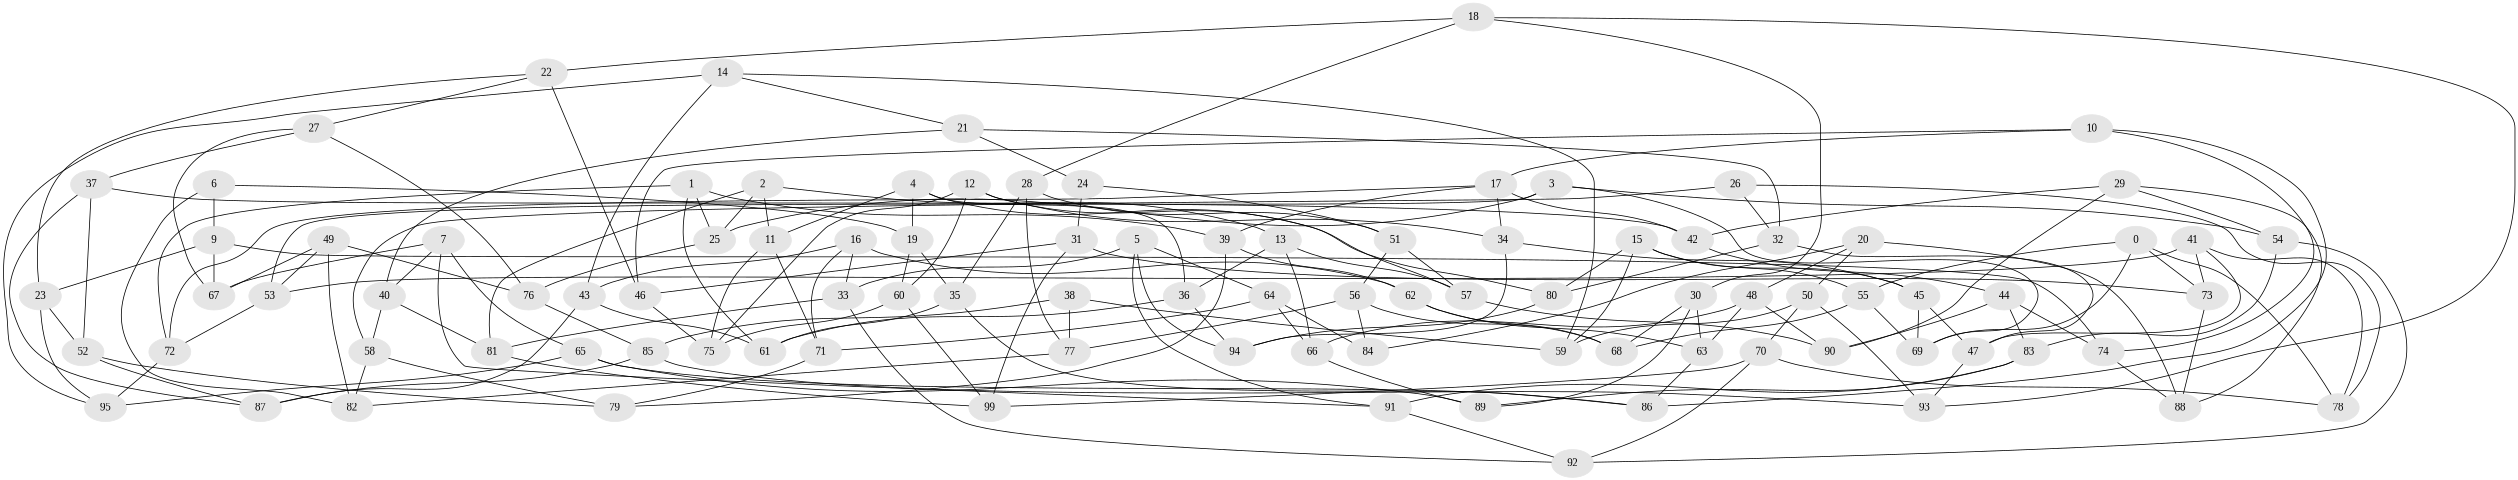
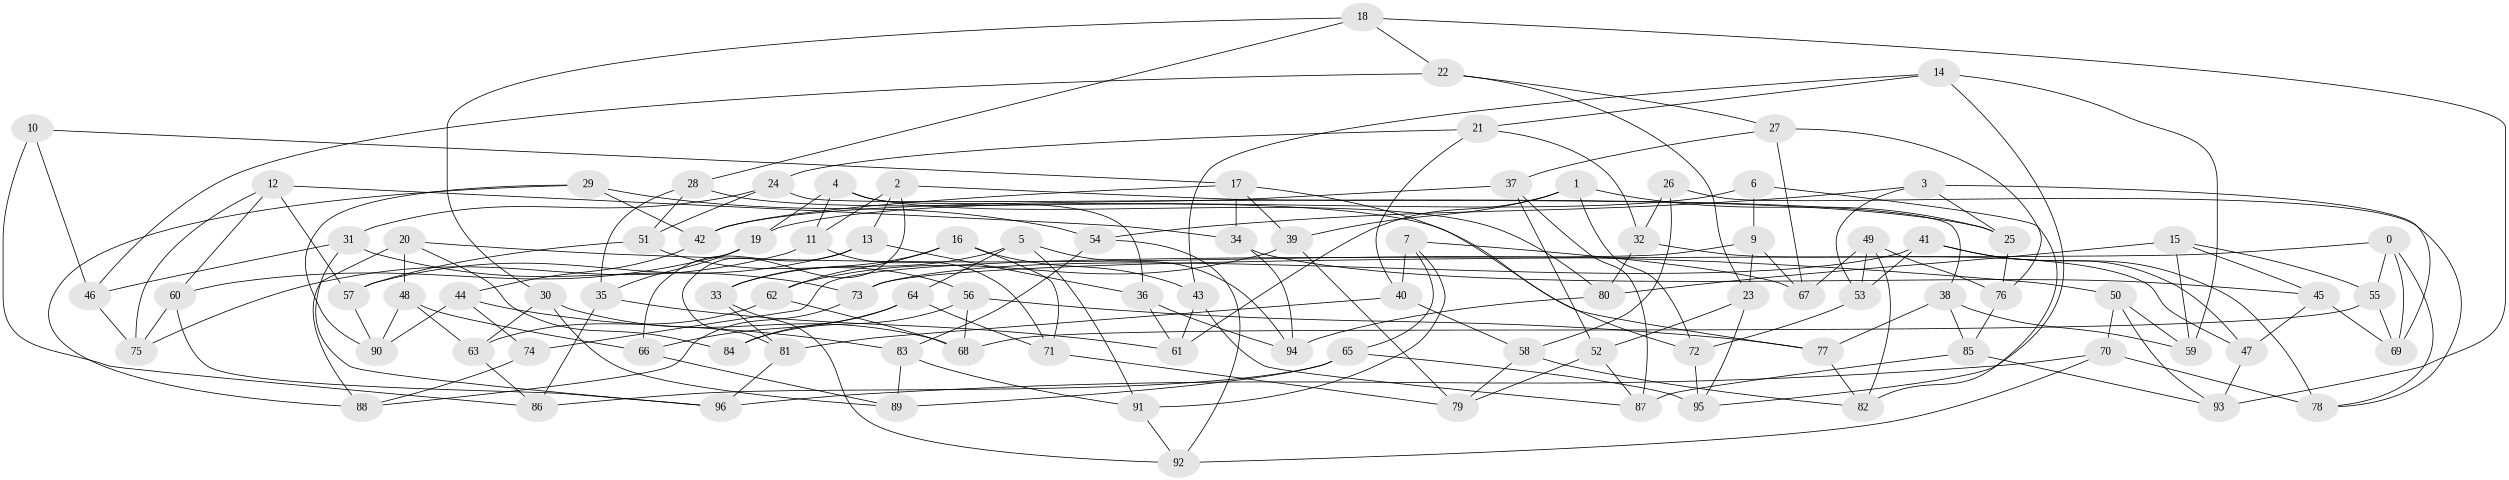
none -> (1401, 200)
(2314, 253) -> none
(990, 408) -> (721, 408)
